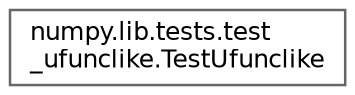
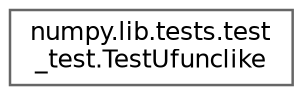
(178, 48) -> (151, 48)
